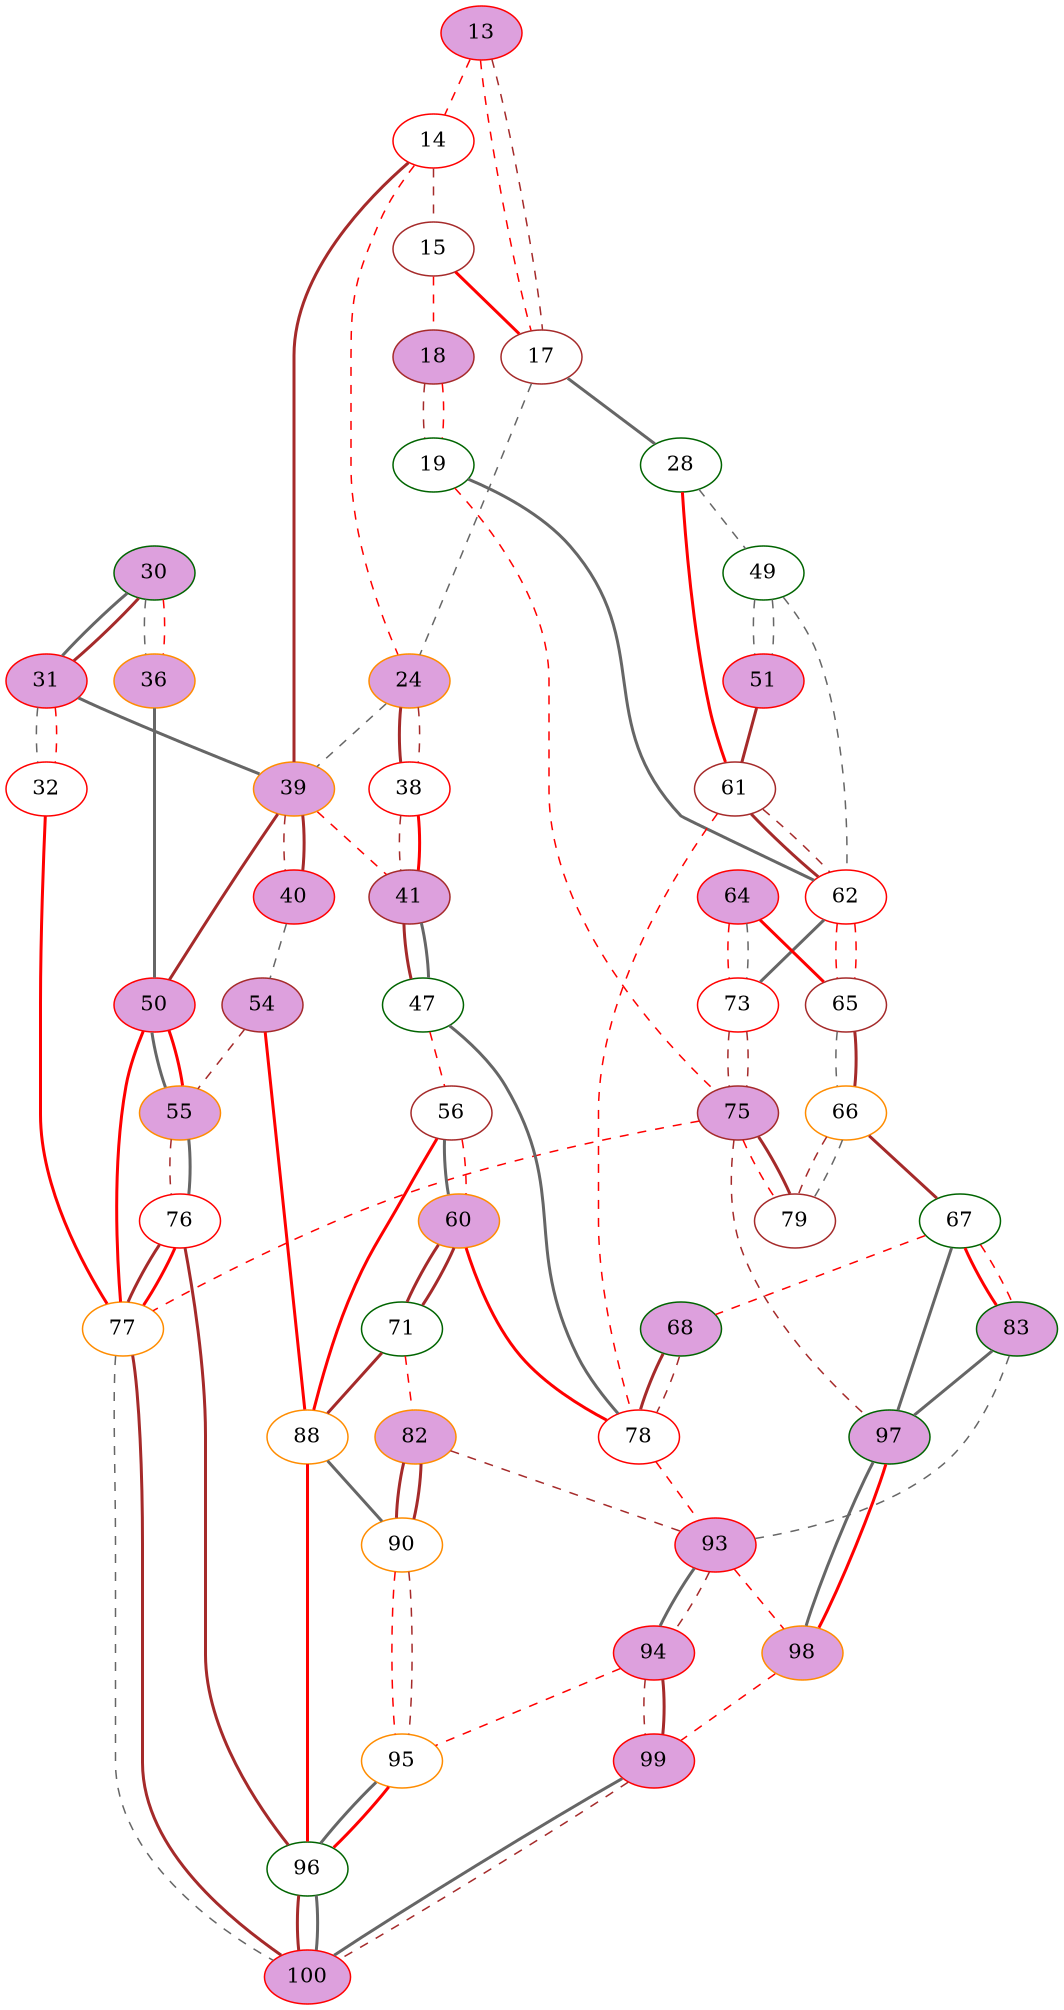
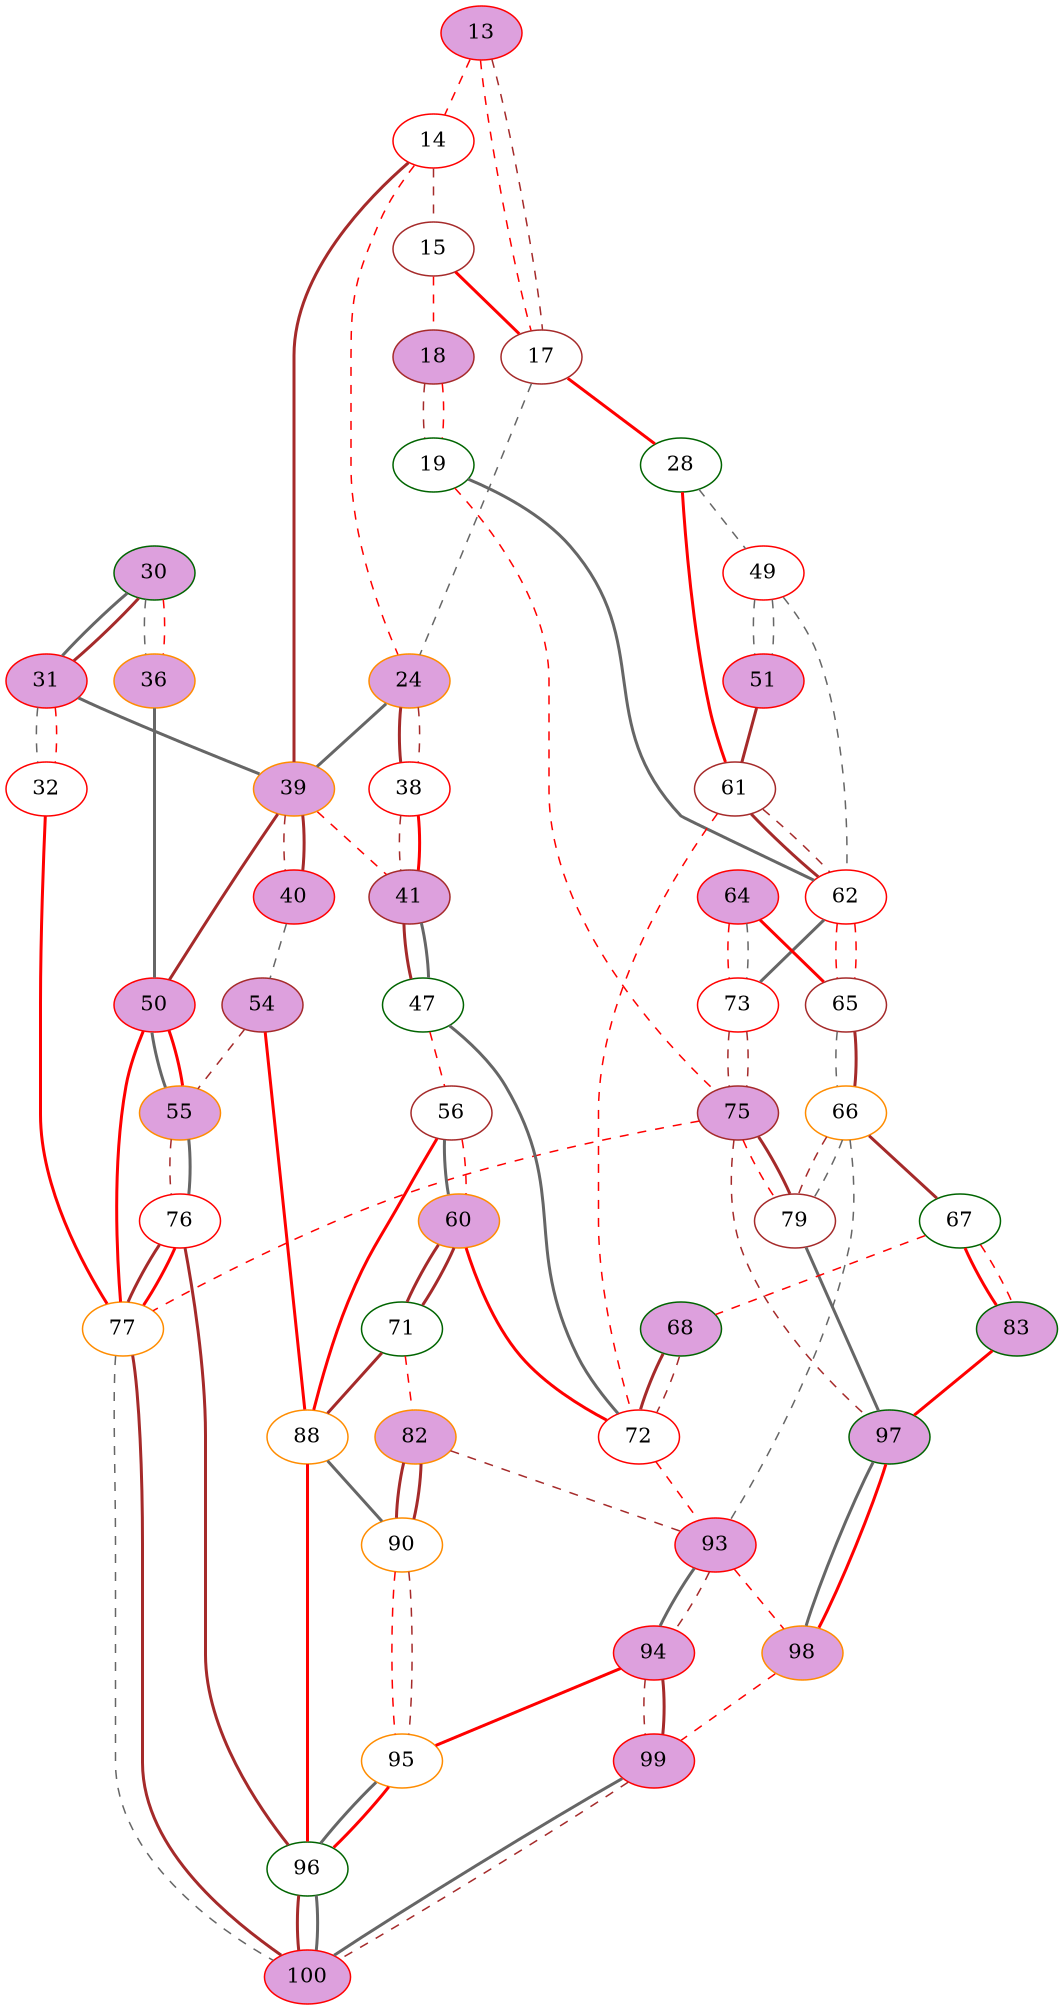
(611, 411) -> (611, 411)
(764, 573) -> (764, 573)
(352, 735) -> (352, 735)
(925, 1329) -> (842, 1329)
(953, 1383) -> (953, 1383)
(639, 1437) -> (639, 1437)
(912, 1486) -> (821, 1338)
(528, 1707) -> (528, 1707)
